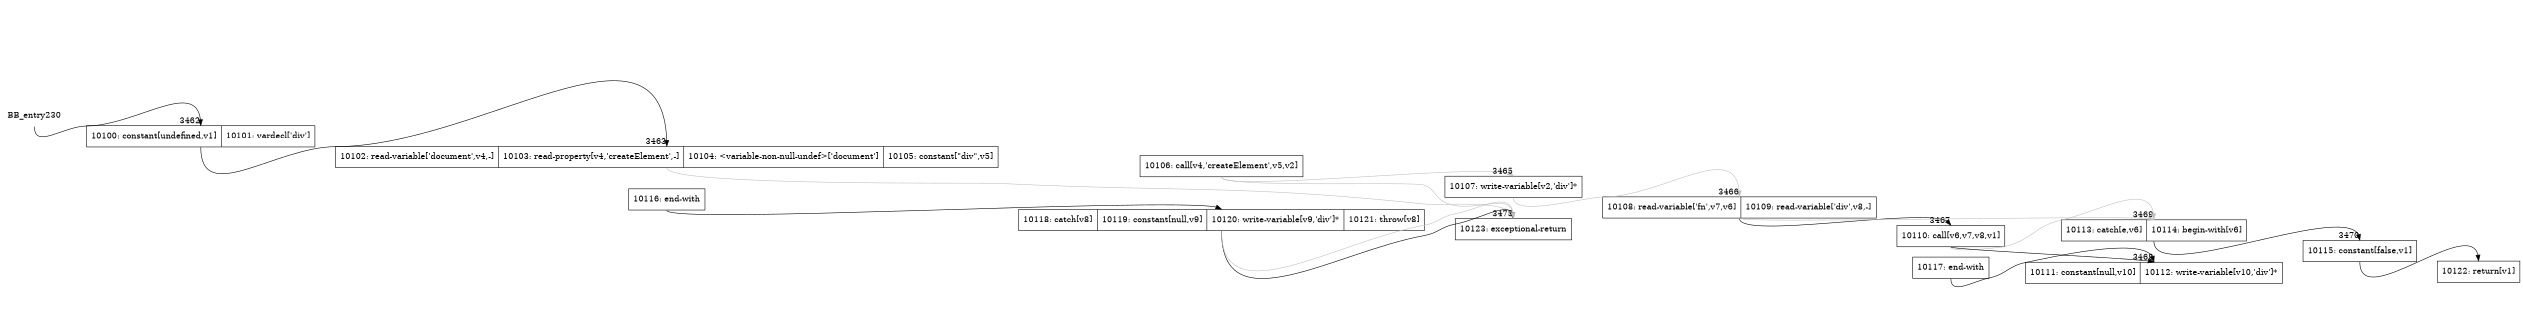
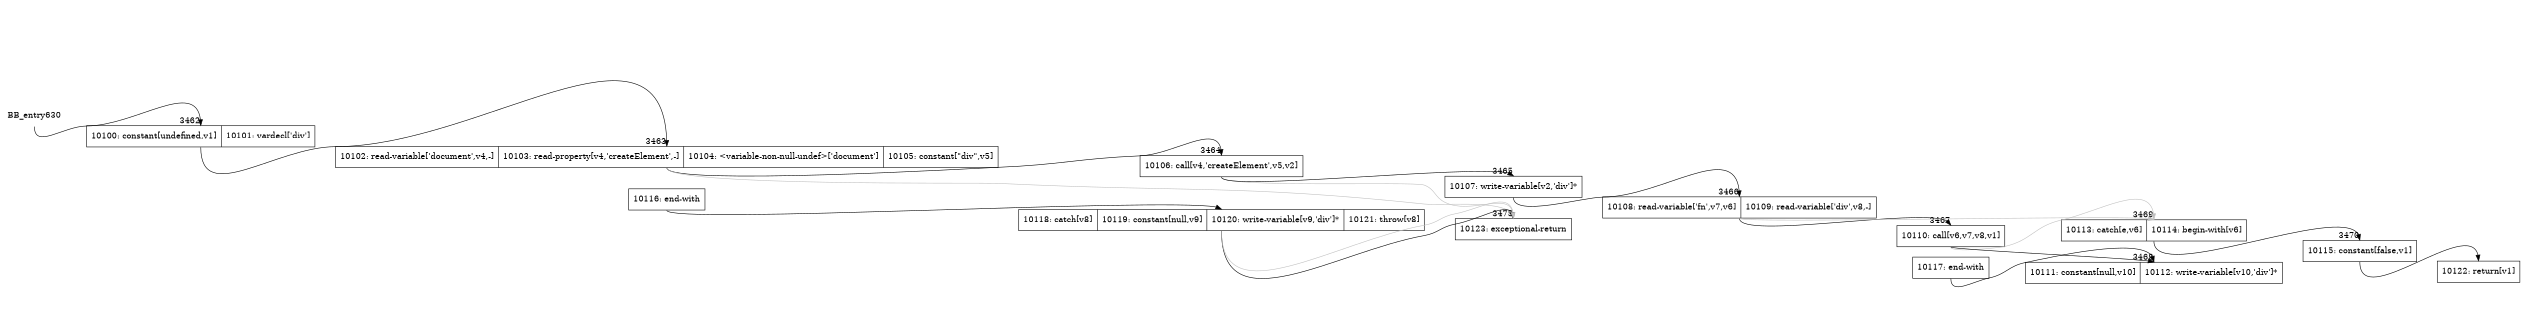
(34, 116) -> (34, 116)
none -> (947, 170)
(1365, 177) -> (1365, 177)
(1632, 193) -> (1632, 193)
